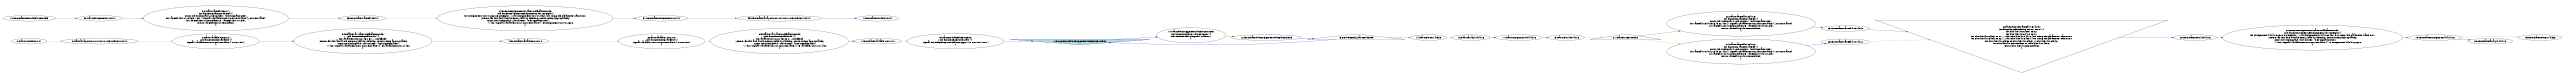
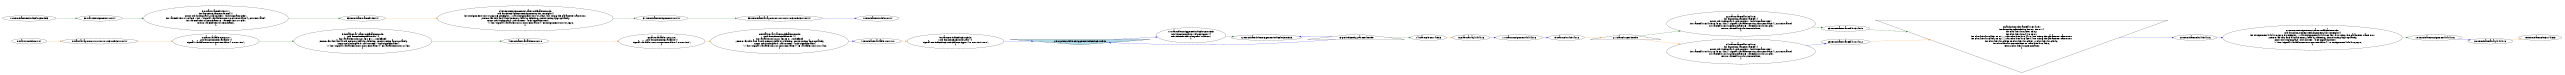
(2489, 37) -> (2515, 39)
(1306, 39) -> (1316, 37)
